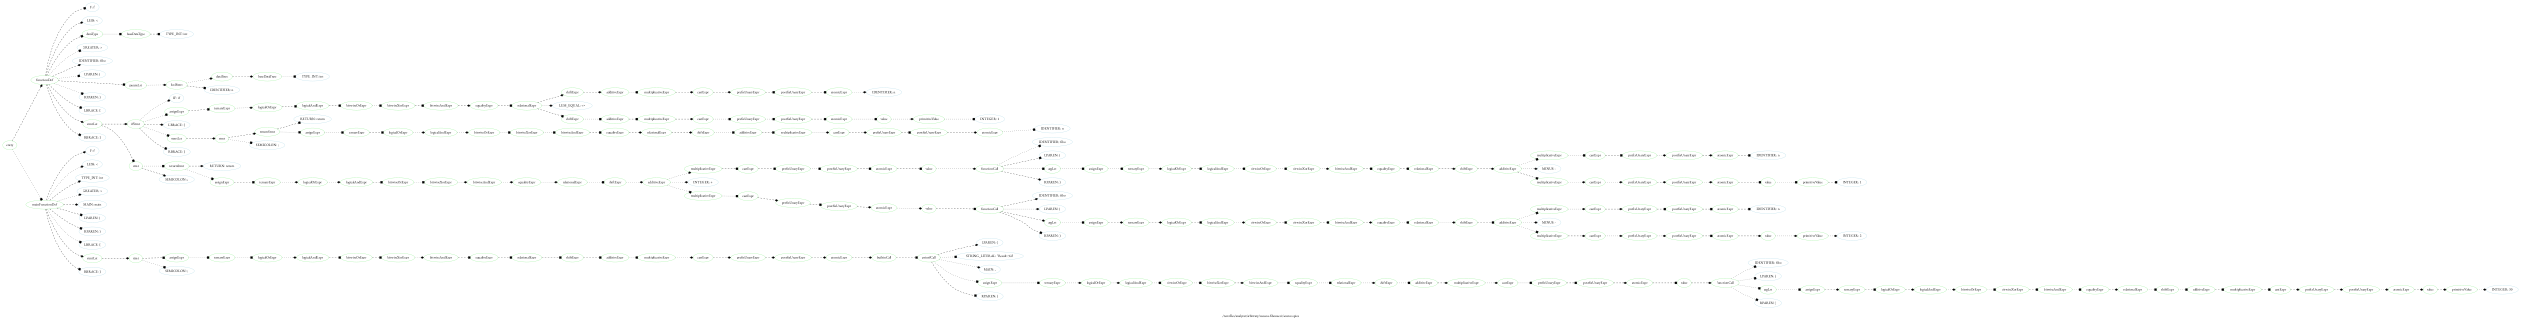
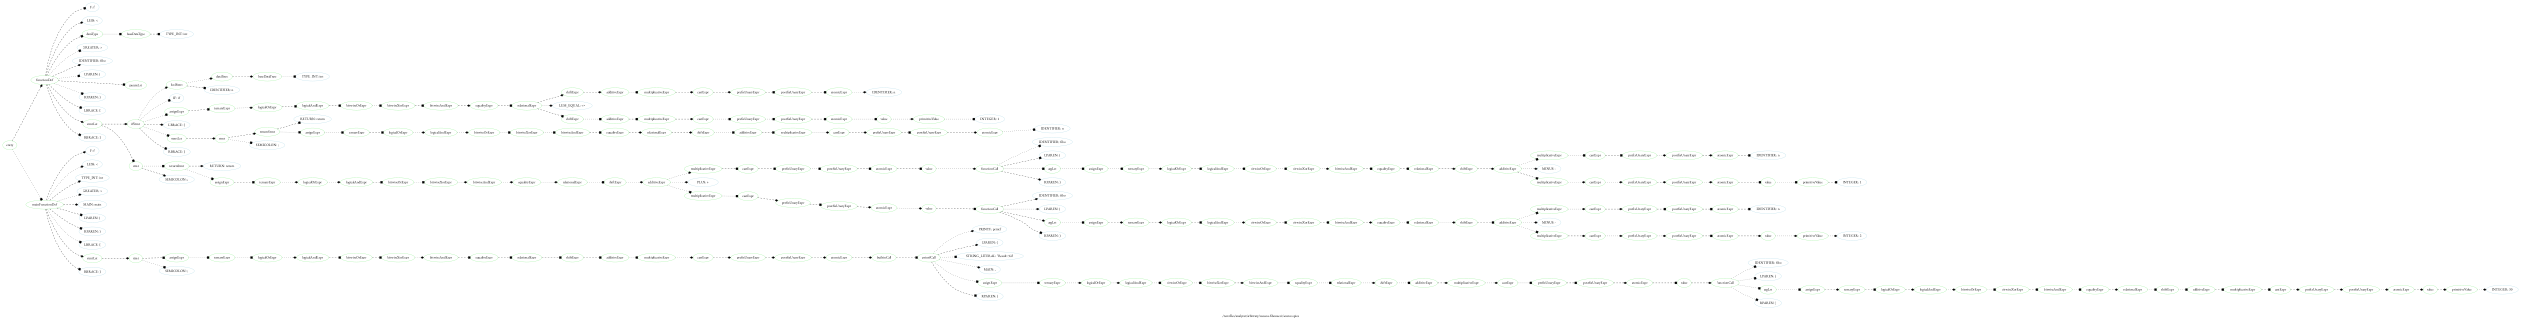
(155, 85) -> (149, 102)
(153, 109) -> (153, 109)
(703, 182) -> (703, 182)
none -> (990, 229)
